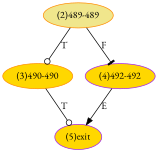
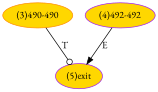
(78, 15) -> none
